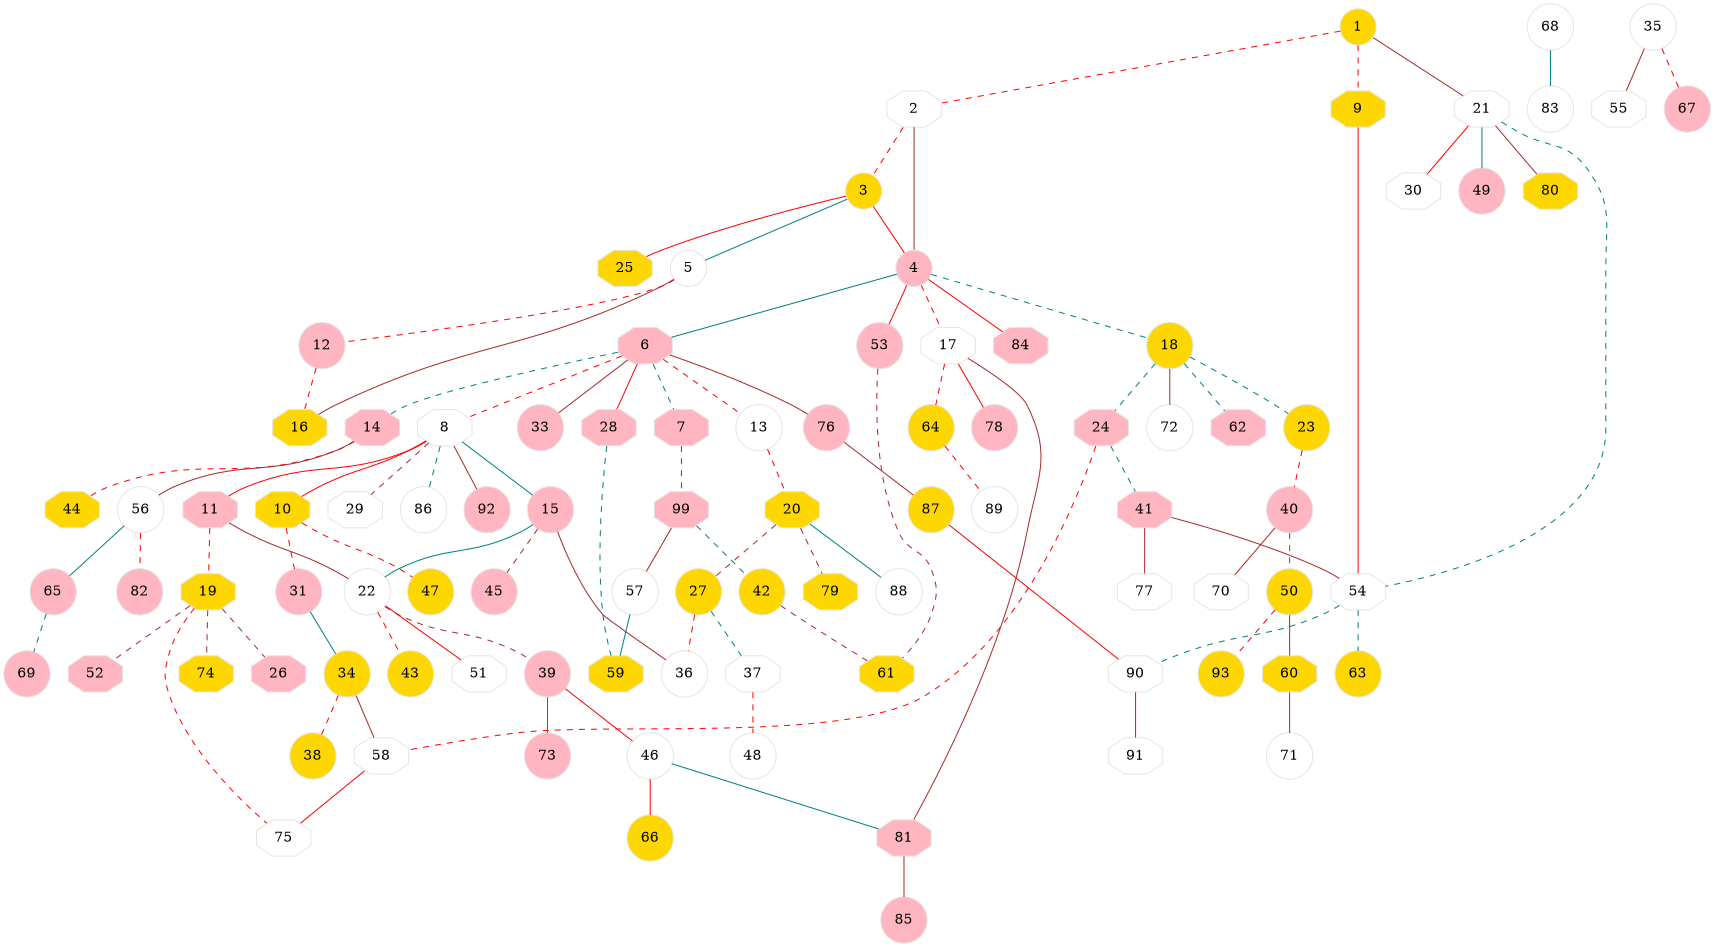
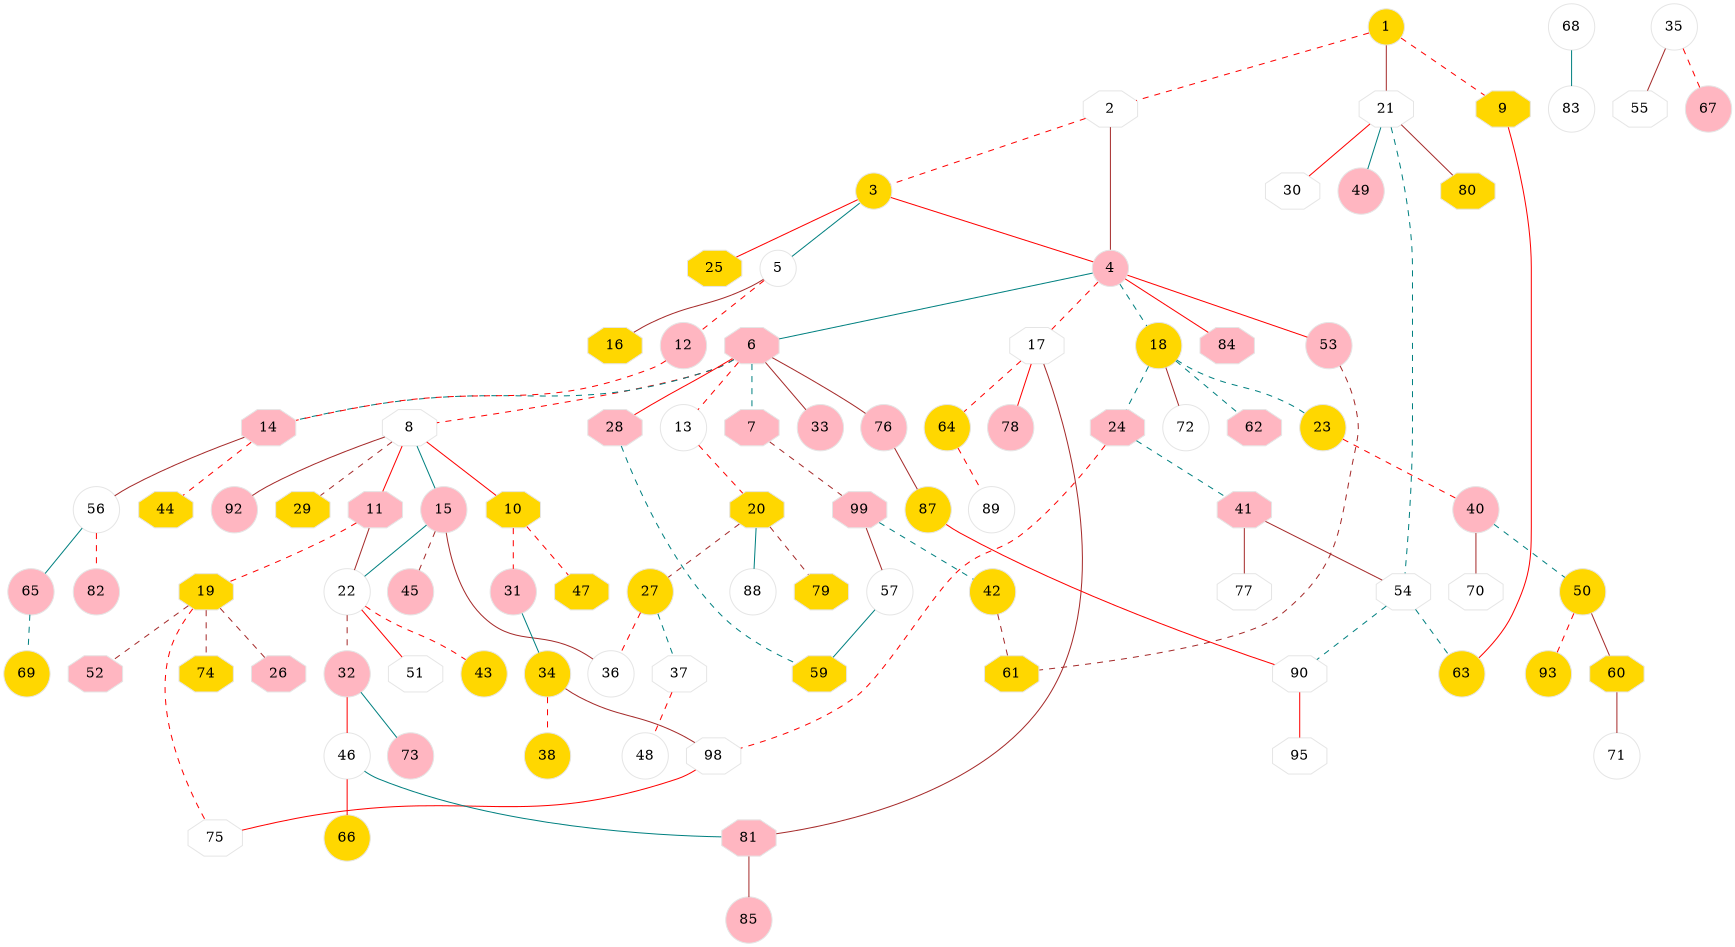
(1358, 350) -> (1531, 399)
(310, 389) -> (483, 396)
(355, 510) -> (303, 510)
(424, 510) -> none
(431, 592) -> (582, 592)
(27, 674) -> (27, 674)
(548, 674) -> (347, 674)
(381, 756) -> (714, 756)
(1136, 756) -> (1300, 756)
